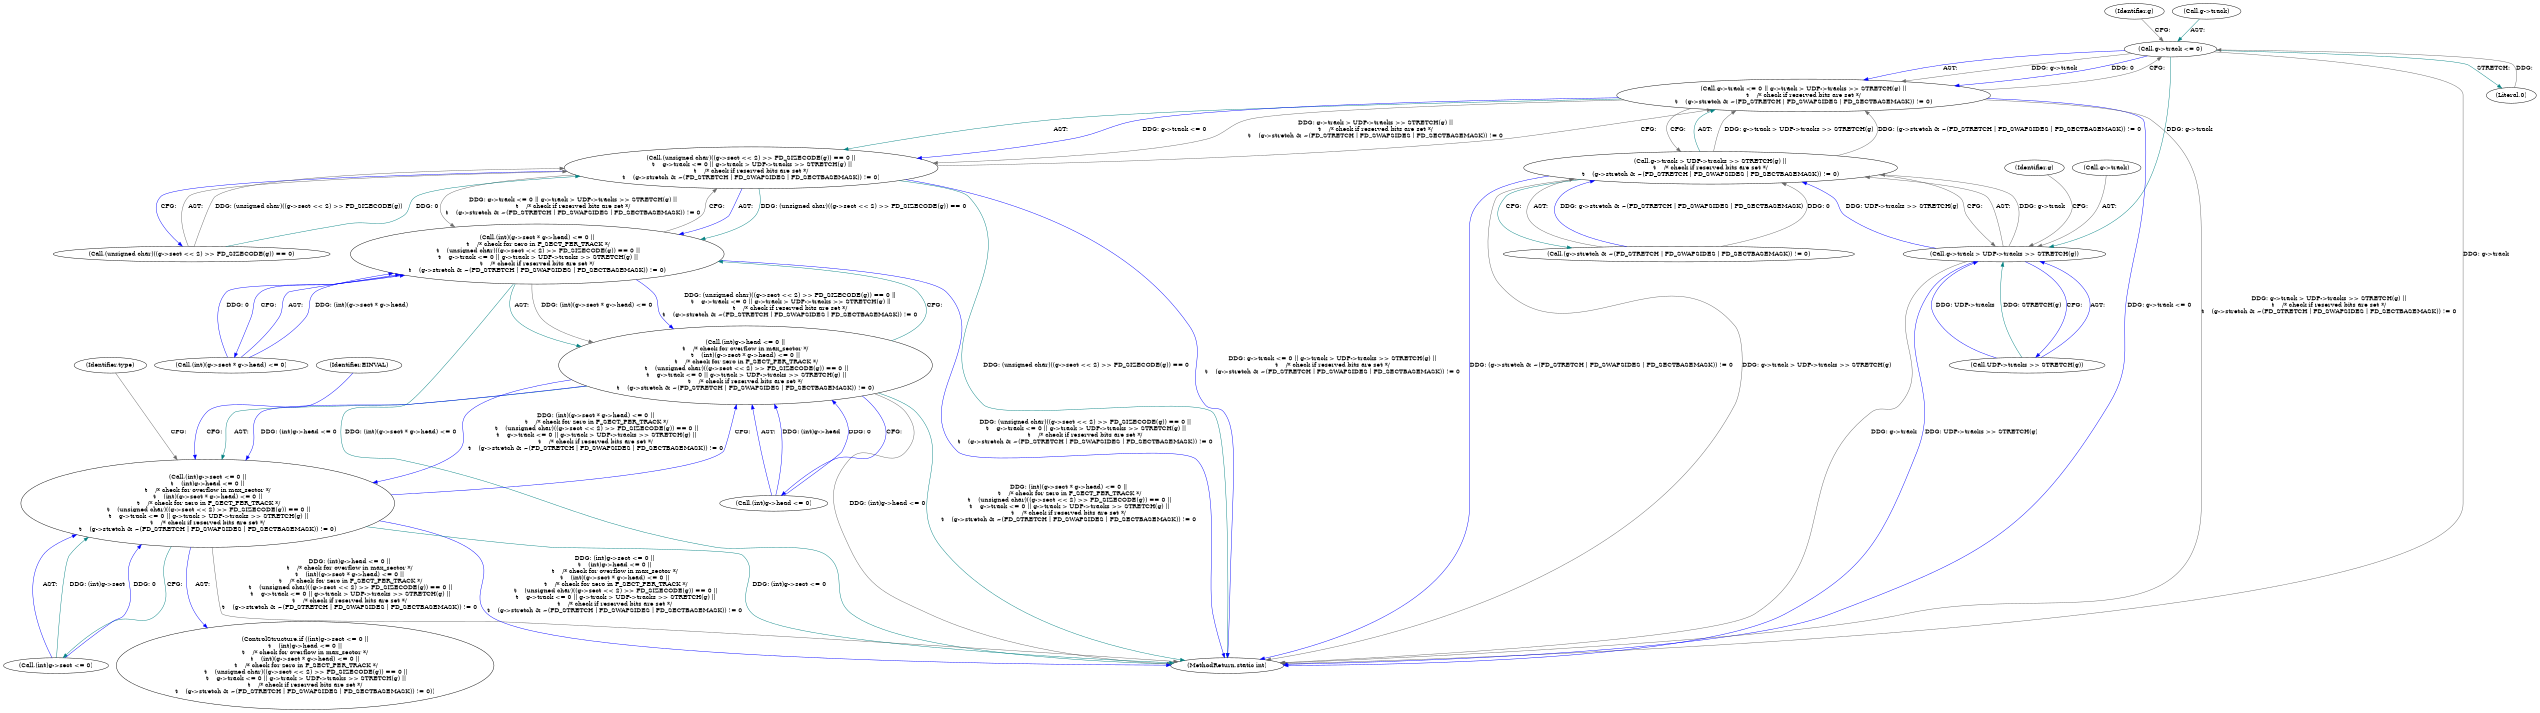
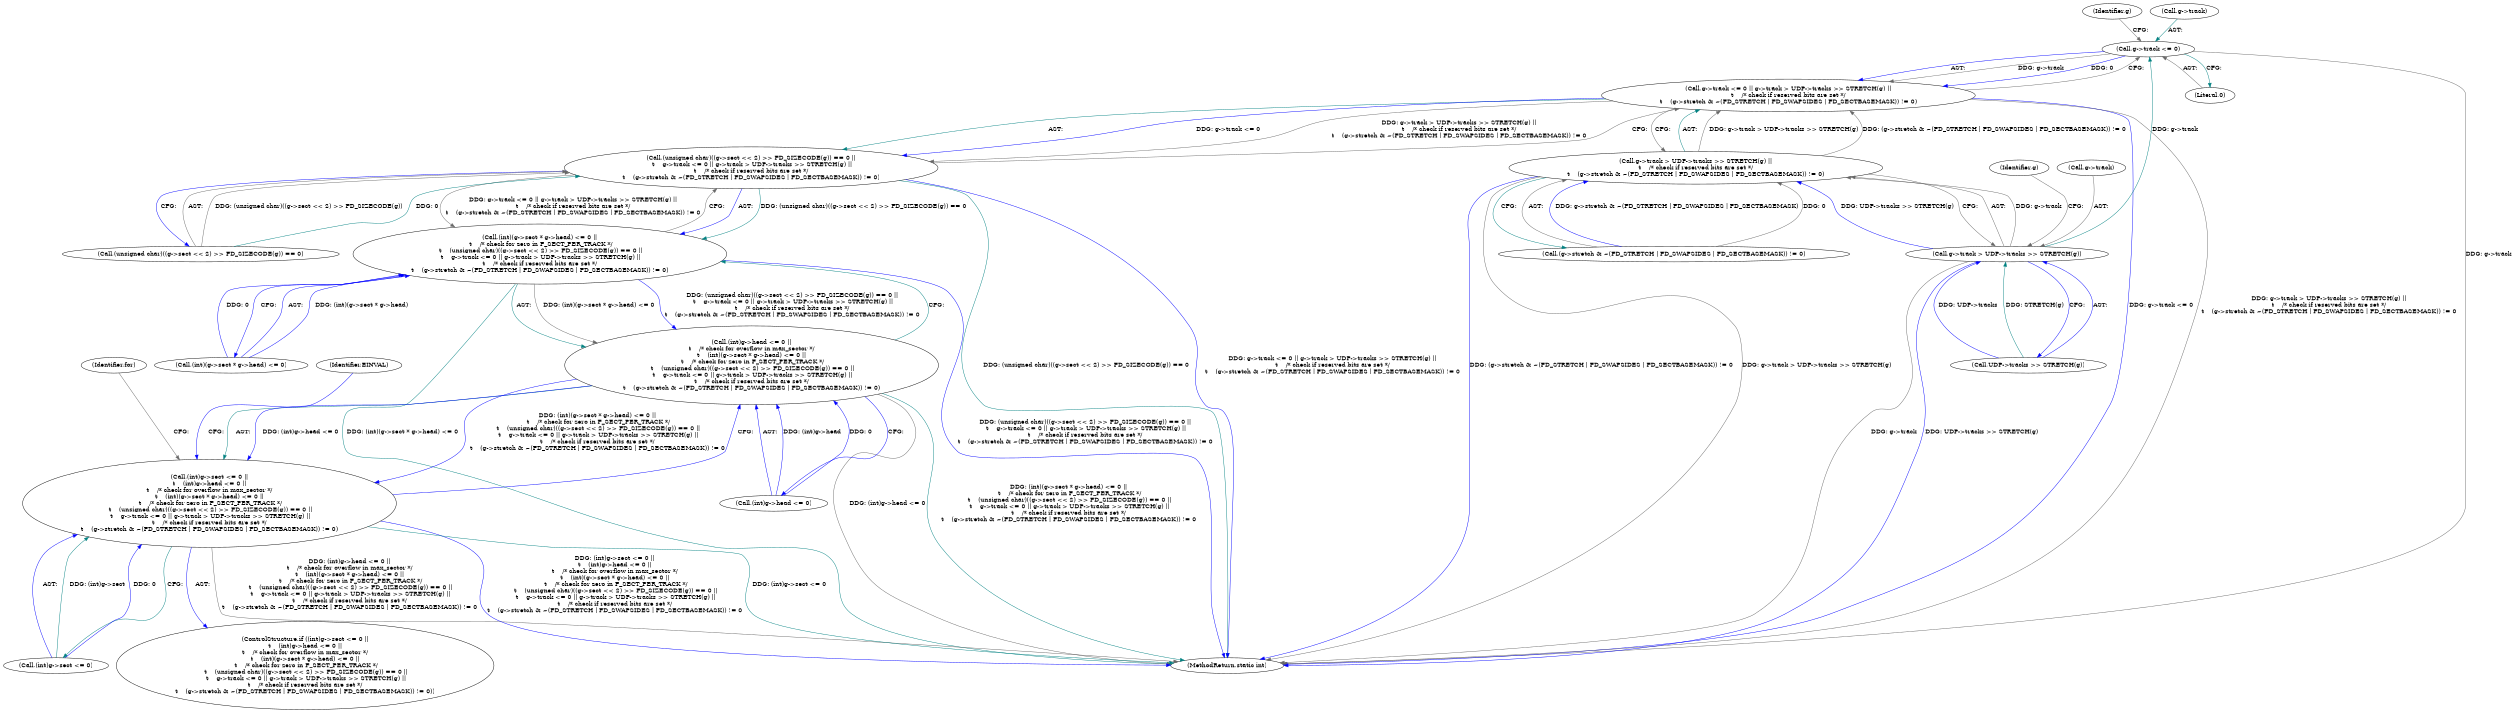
(2495, 68) -> (2215, 68)
(2525, 68) -> (2191, 68)
(2150, 177) -> (2139, 180)
(110, 365) -> (114, 365)
